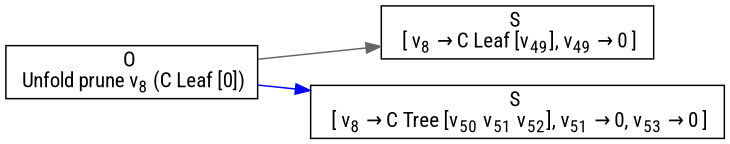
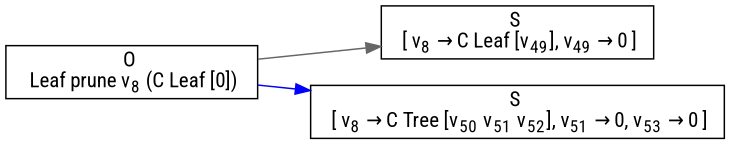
(78, 81) -> (78, 81)
